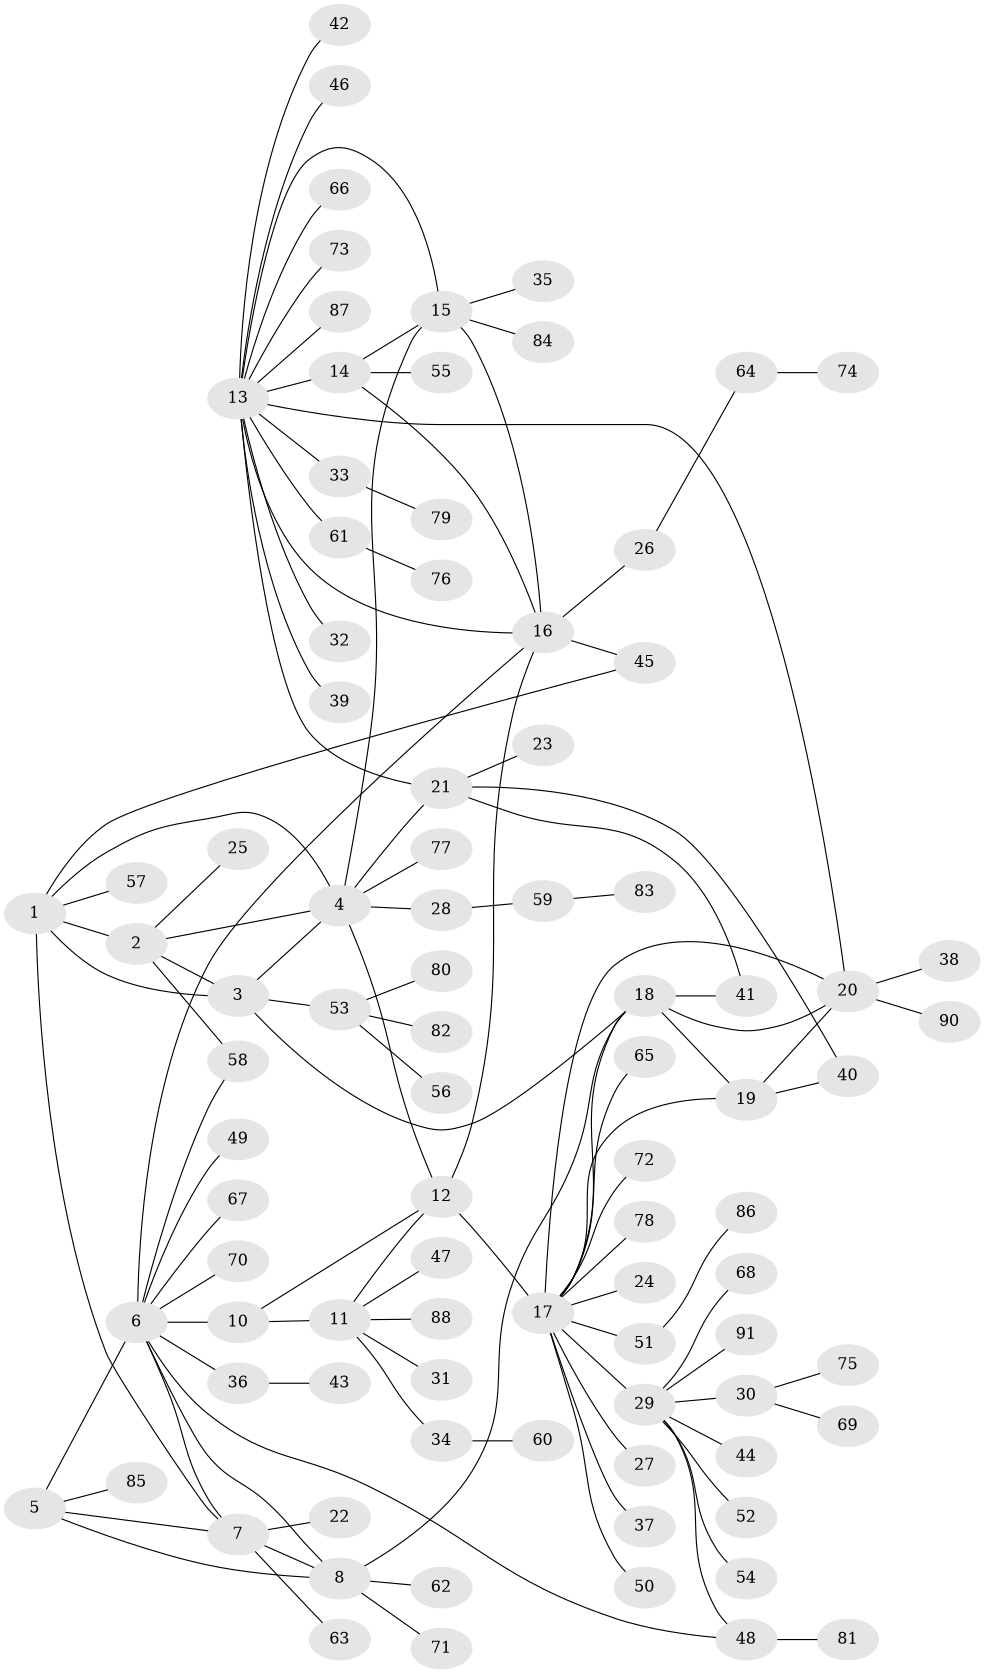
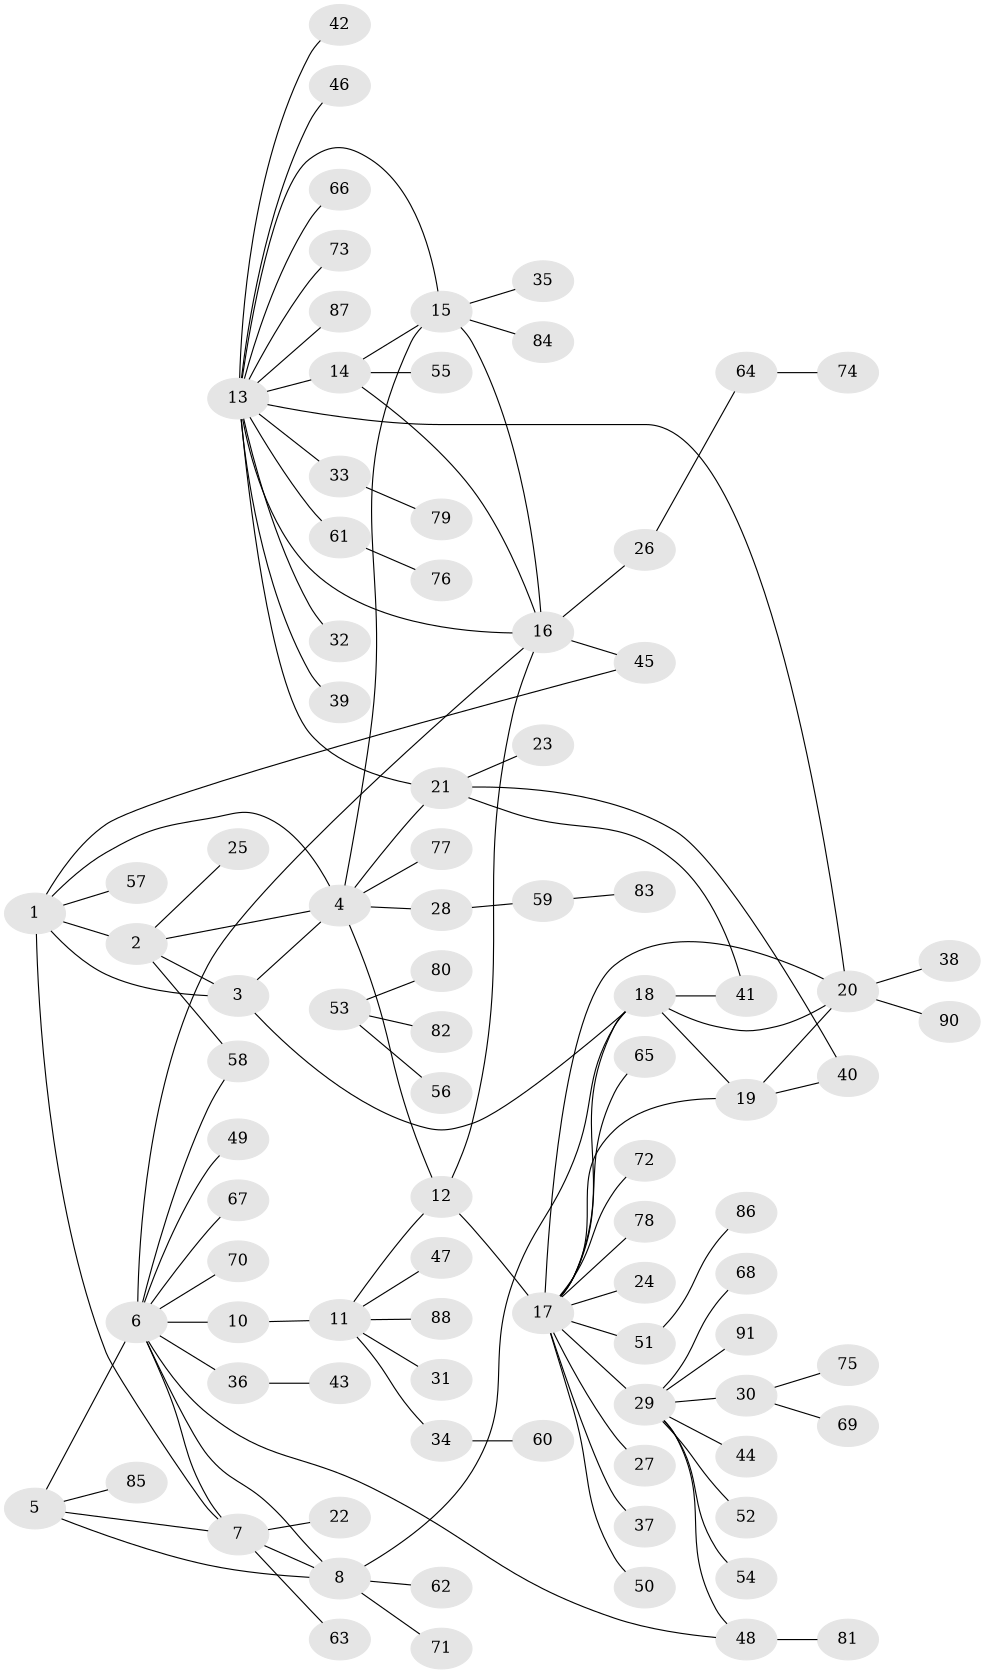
(289, 1003) -> none
(340, 1260) -> none
